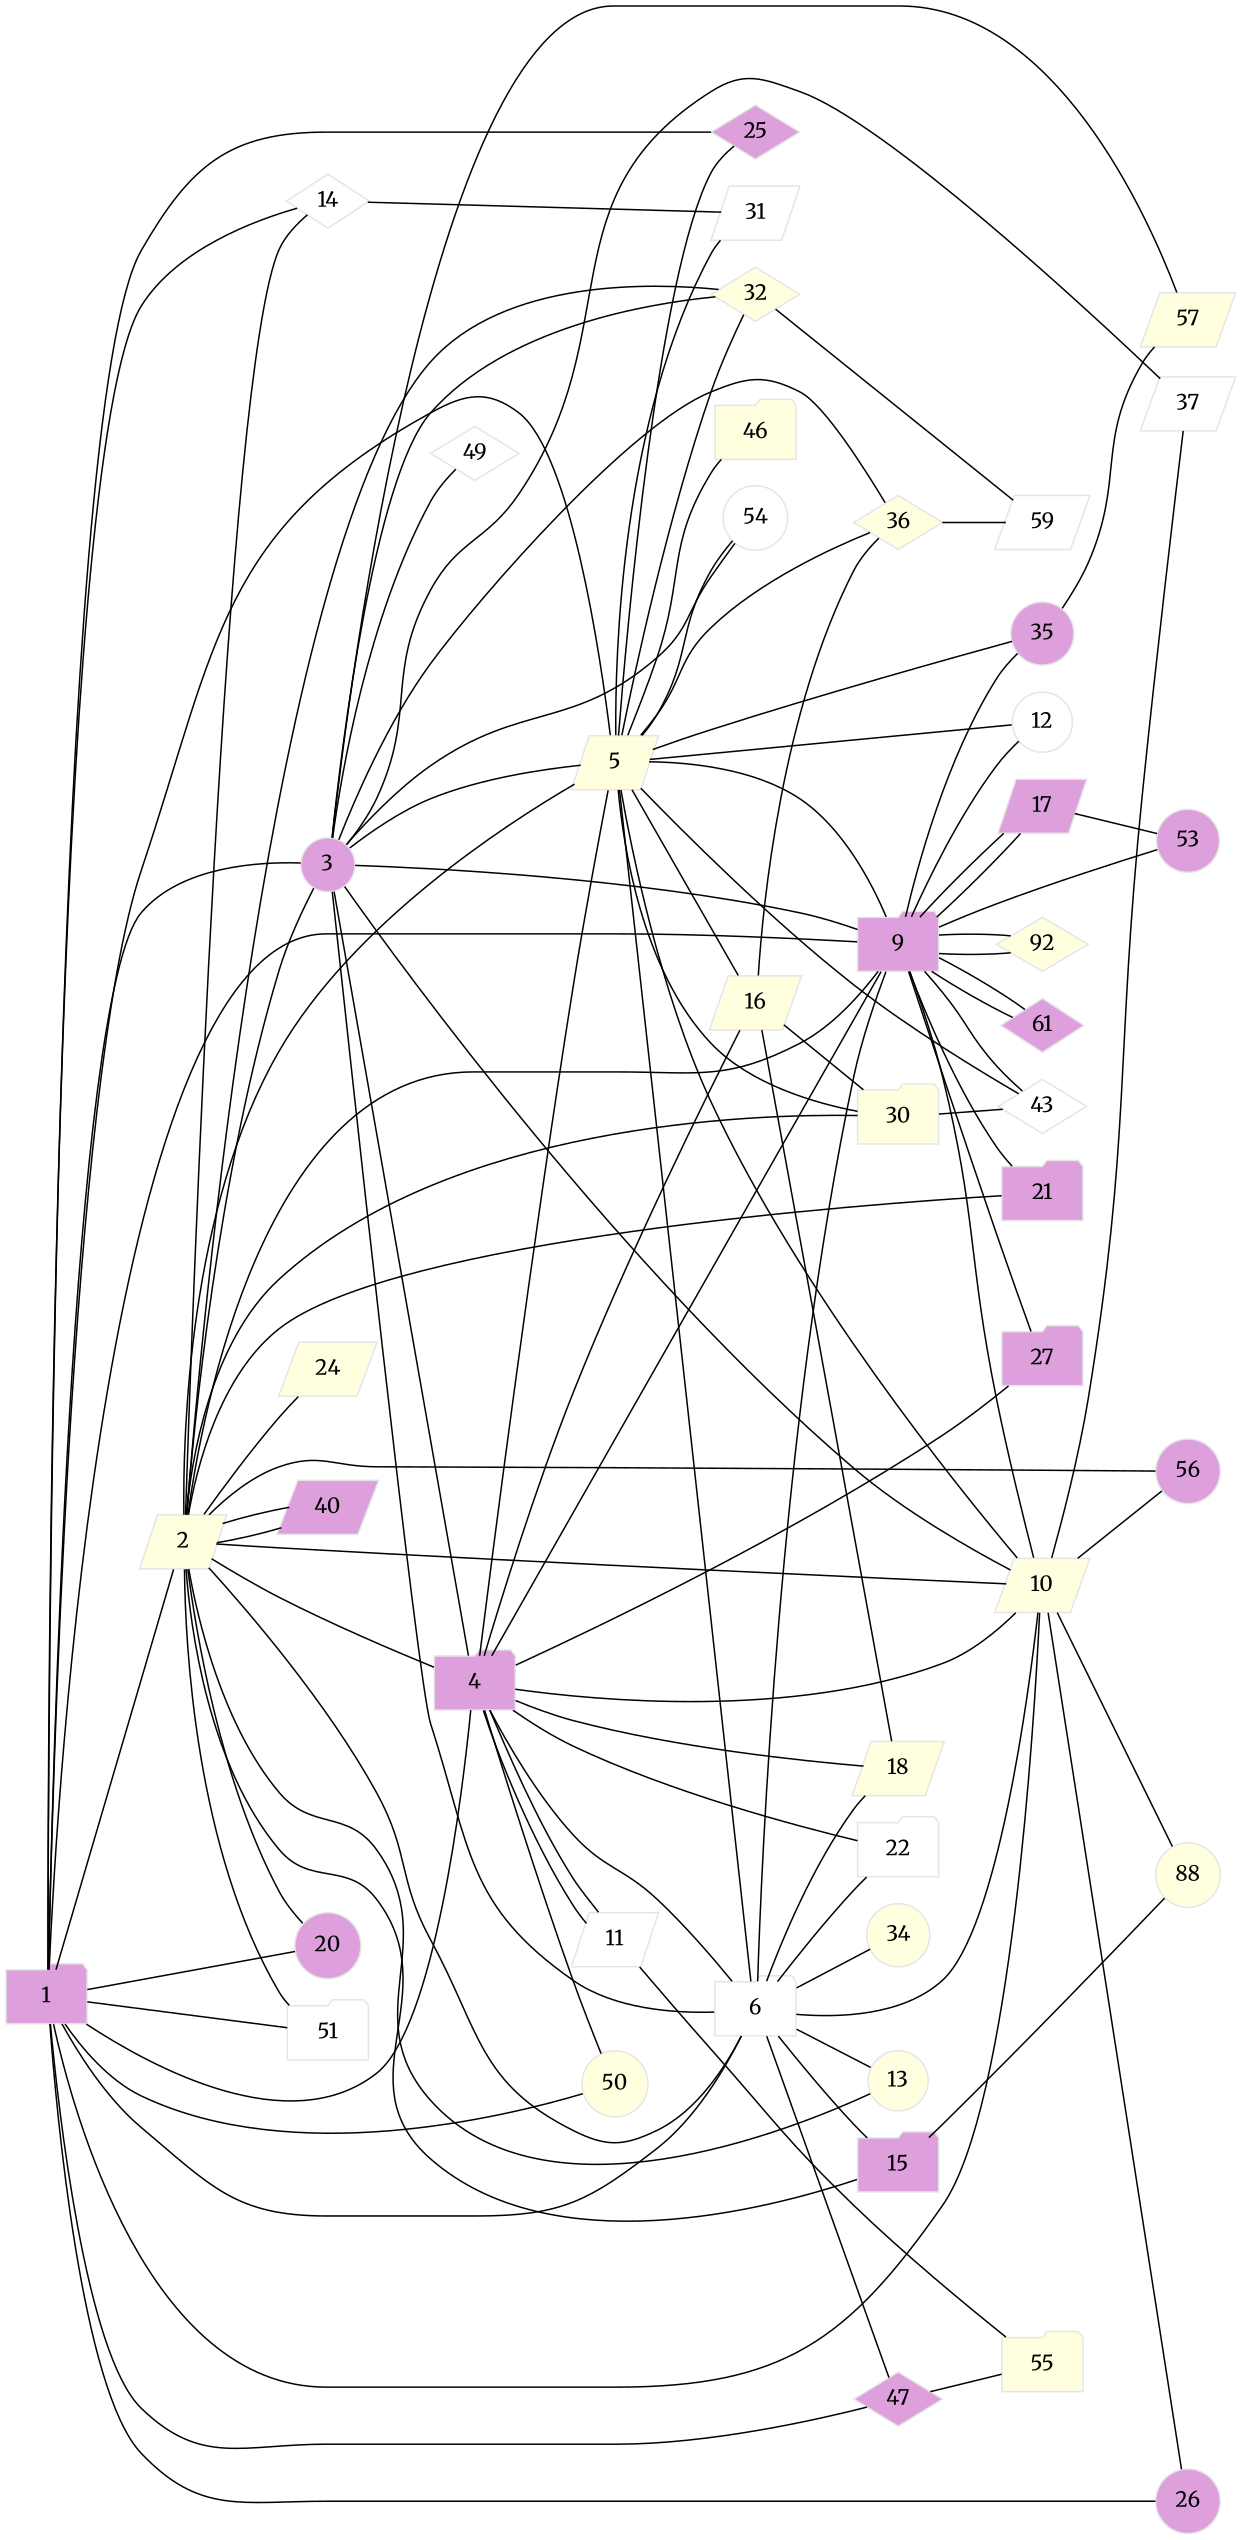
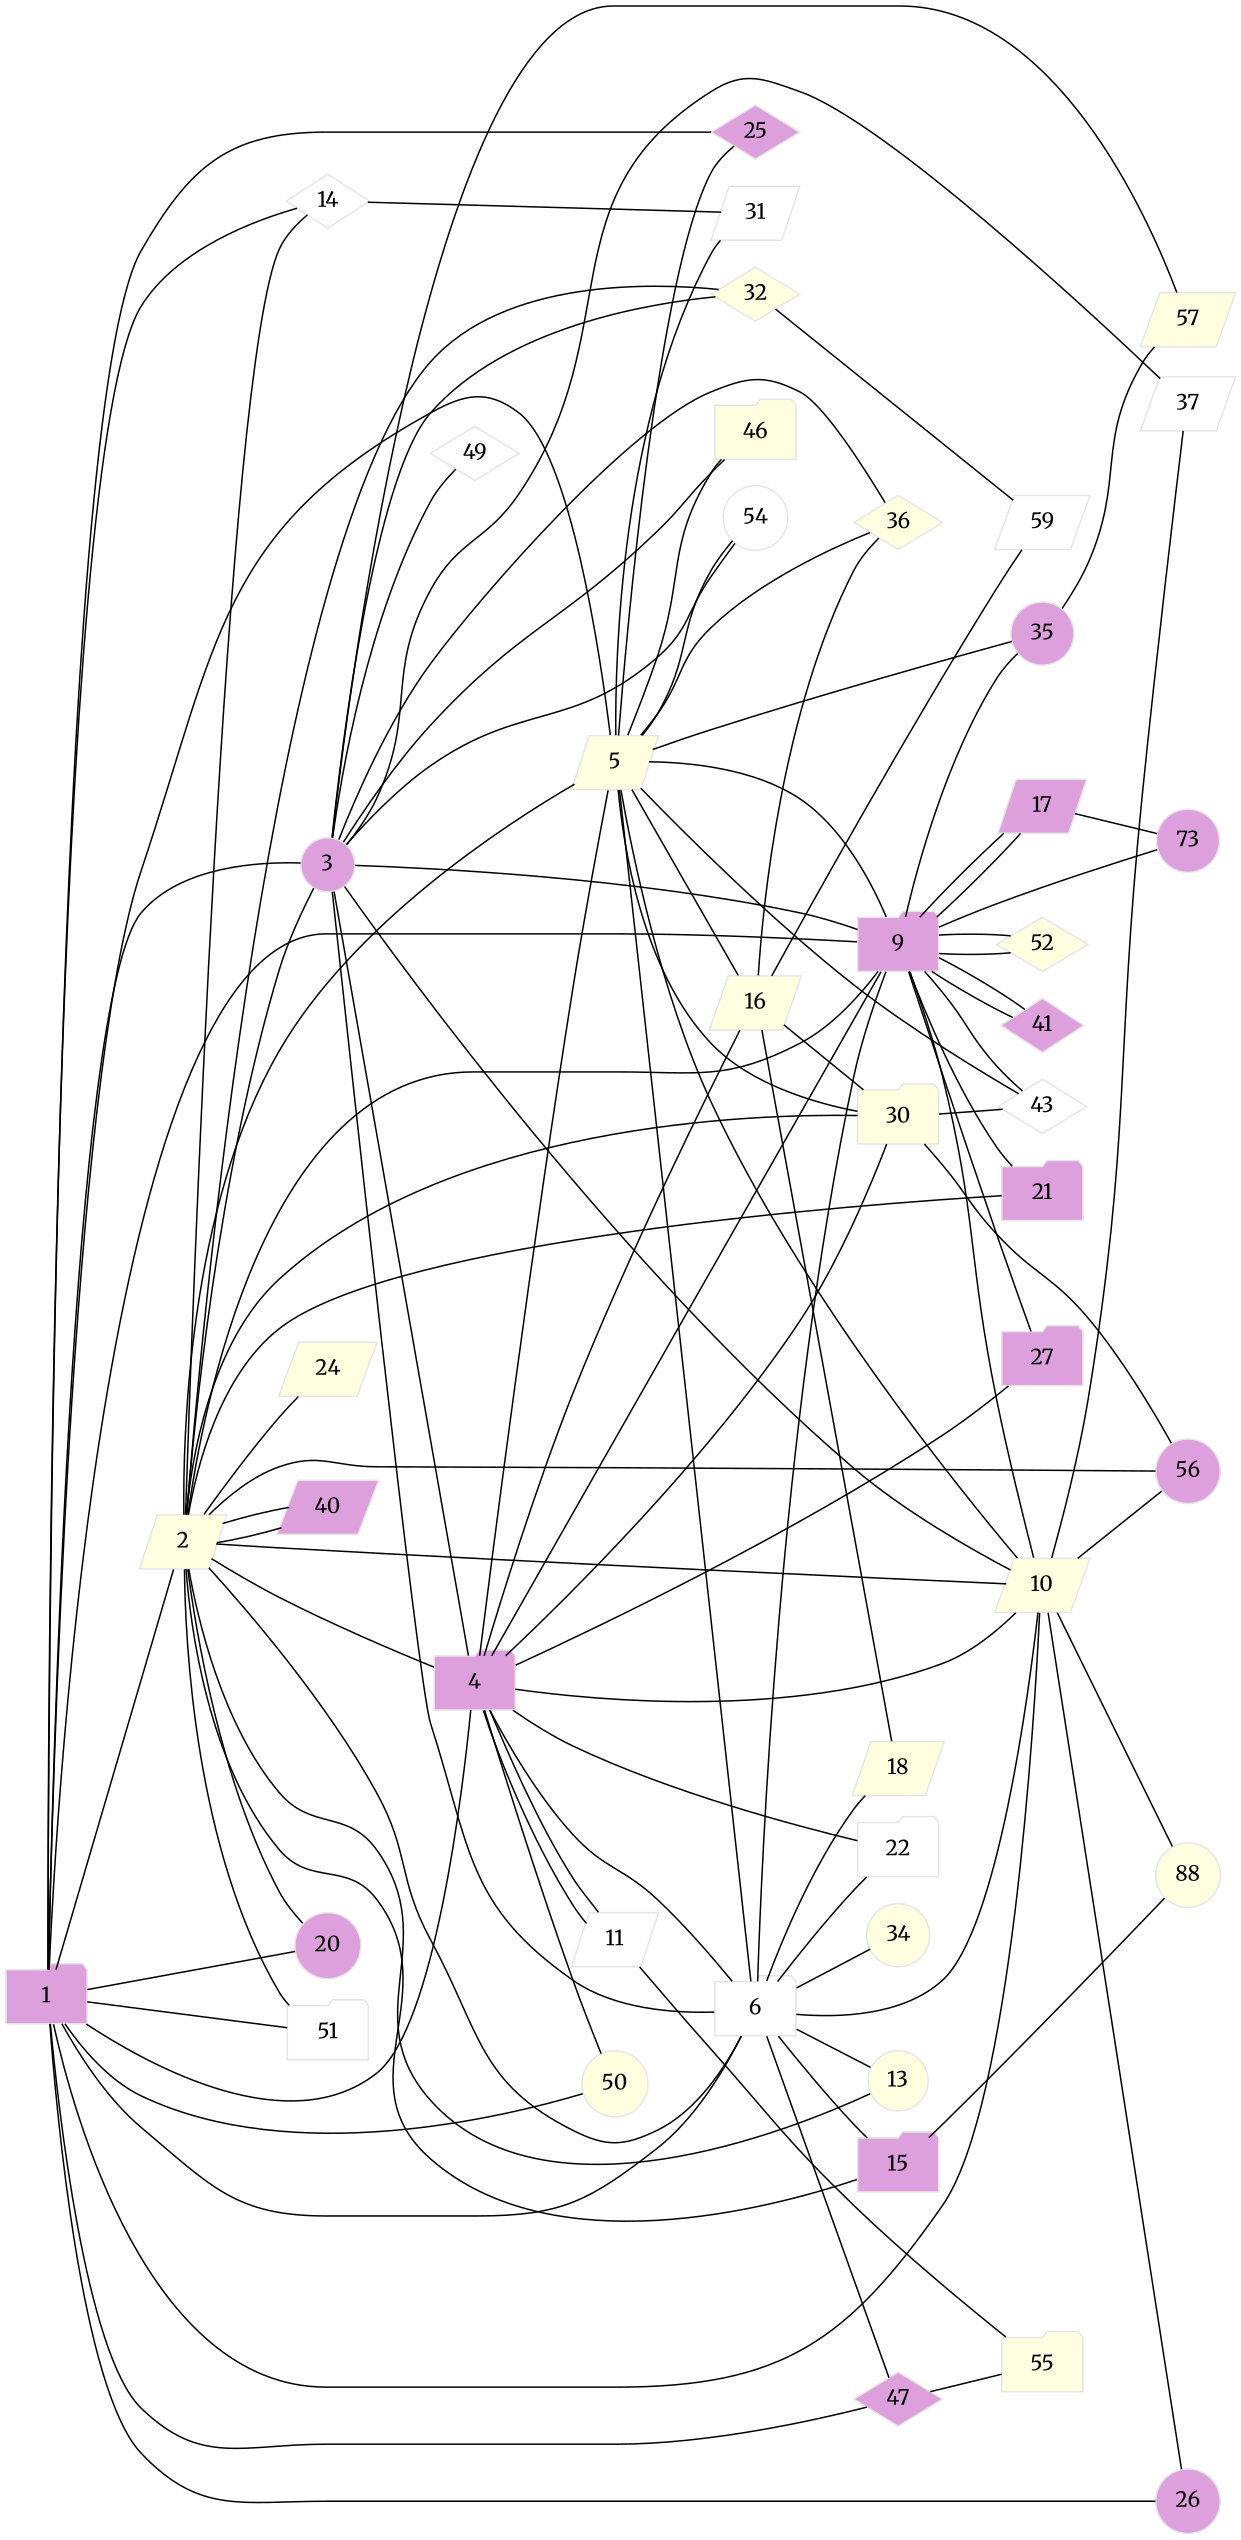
(672, 522) -> none
(974, 522) -> (893, 761)
(1042, 722) -> none
(459, 789) -> (523, 641)
(1188, 841) -> (1188, 841)
(1042, 944) -> (1042, 944)
(1042, 1025) -> (1042, 1025)
none -> (1057, 1287)
(687, 1744) -> (726, 1421)
